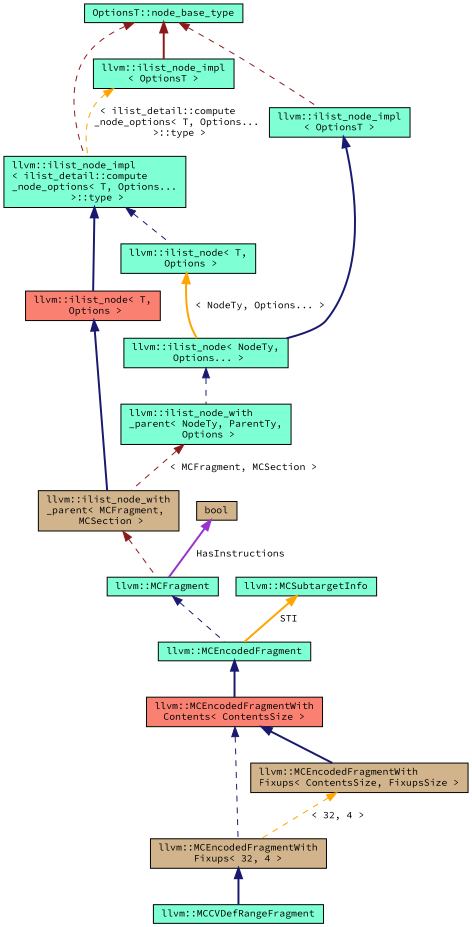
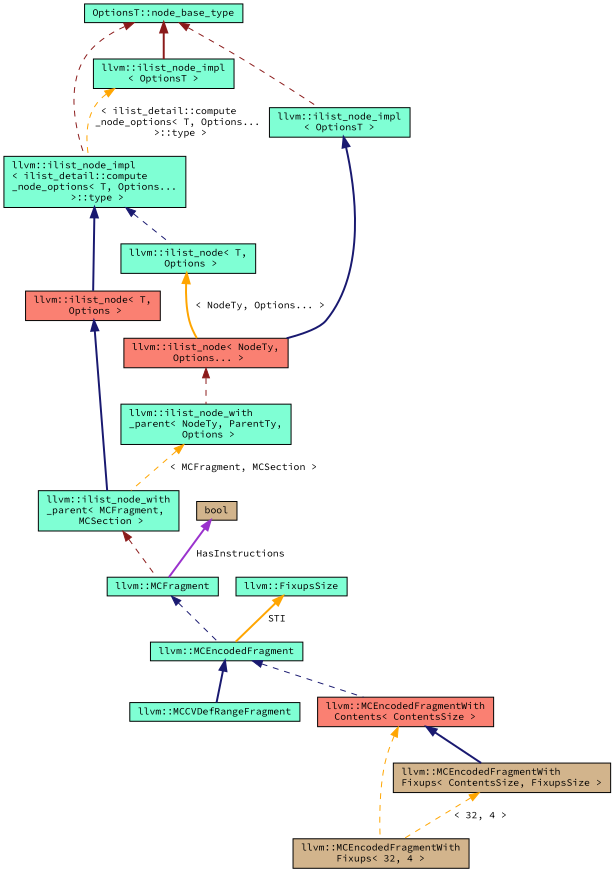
(206, 353) -> (206, 353)
(206, 391) -> (206, 391)
(154, 471) -> (154, 471)
(109, 511) -> (109, 511)
(306, 587) -> (292, 587)
(235, 684) -> (313, 681)
(237, 788) -> (381, 786)
(238, 891) -> (220, 687)
